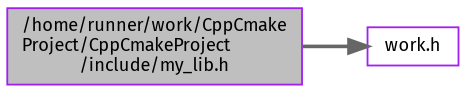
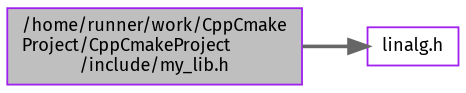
(413, 46) -> (413, 46)
